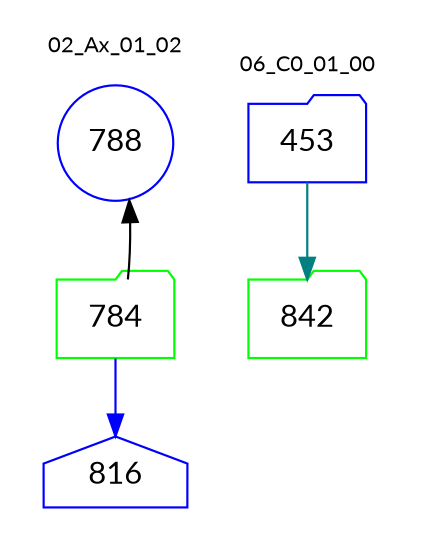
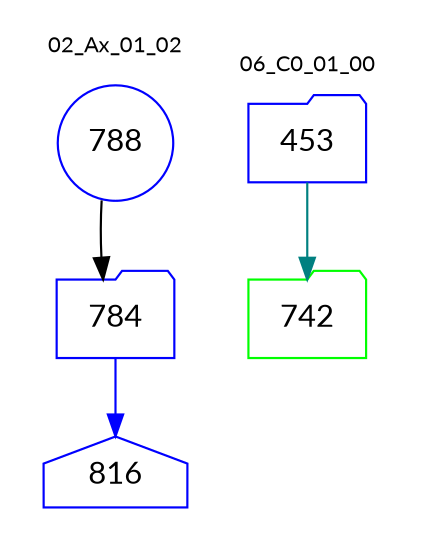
(130, 251) -> (101, 229)
(115, 319) -> (115, 319)
(307, 319) -> (307, 319)
